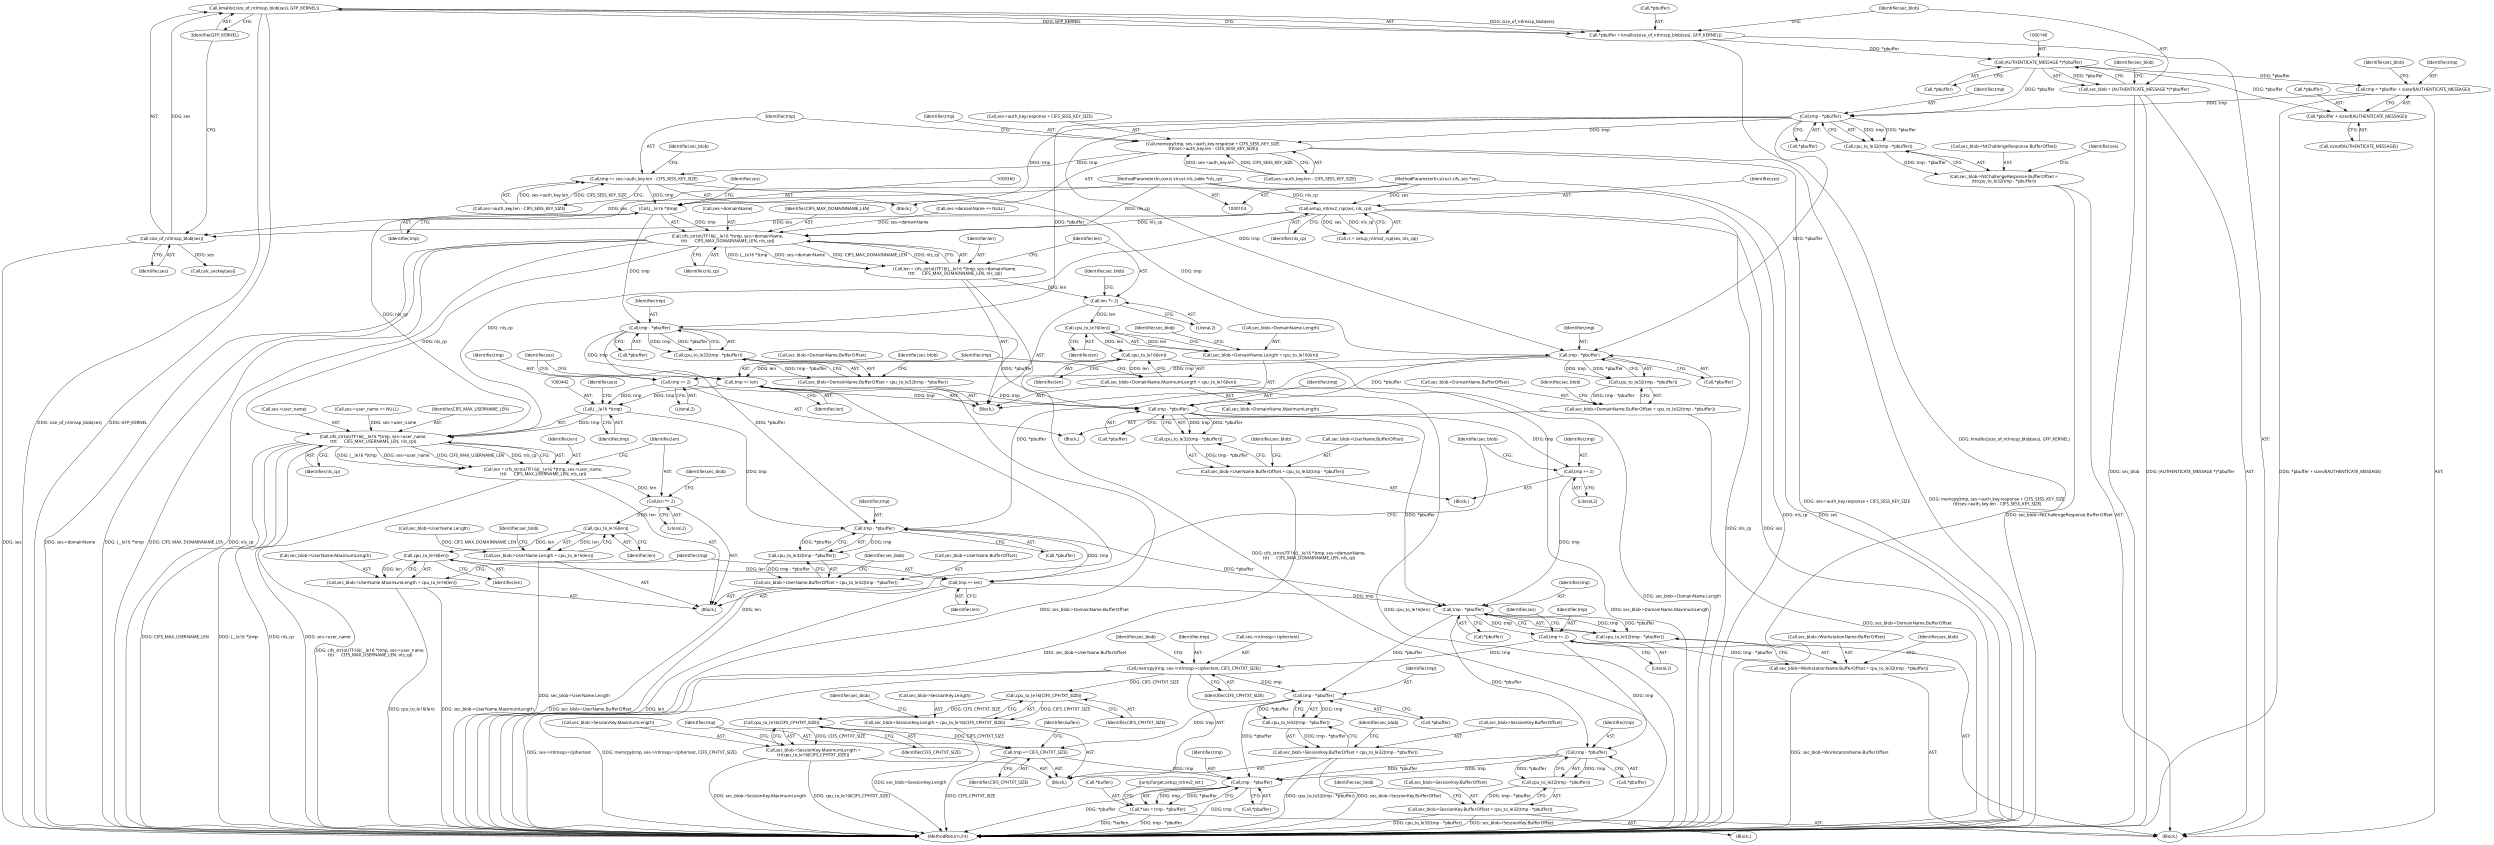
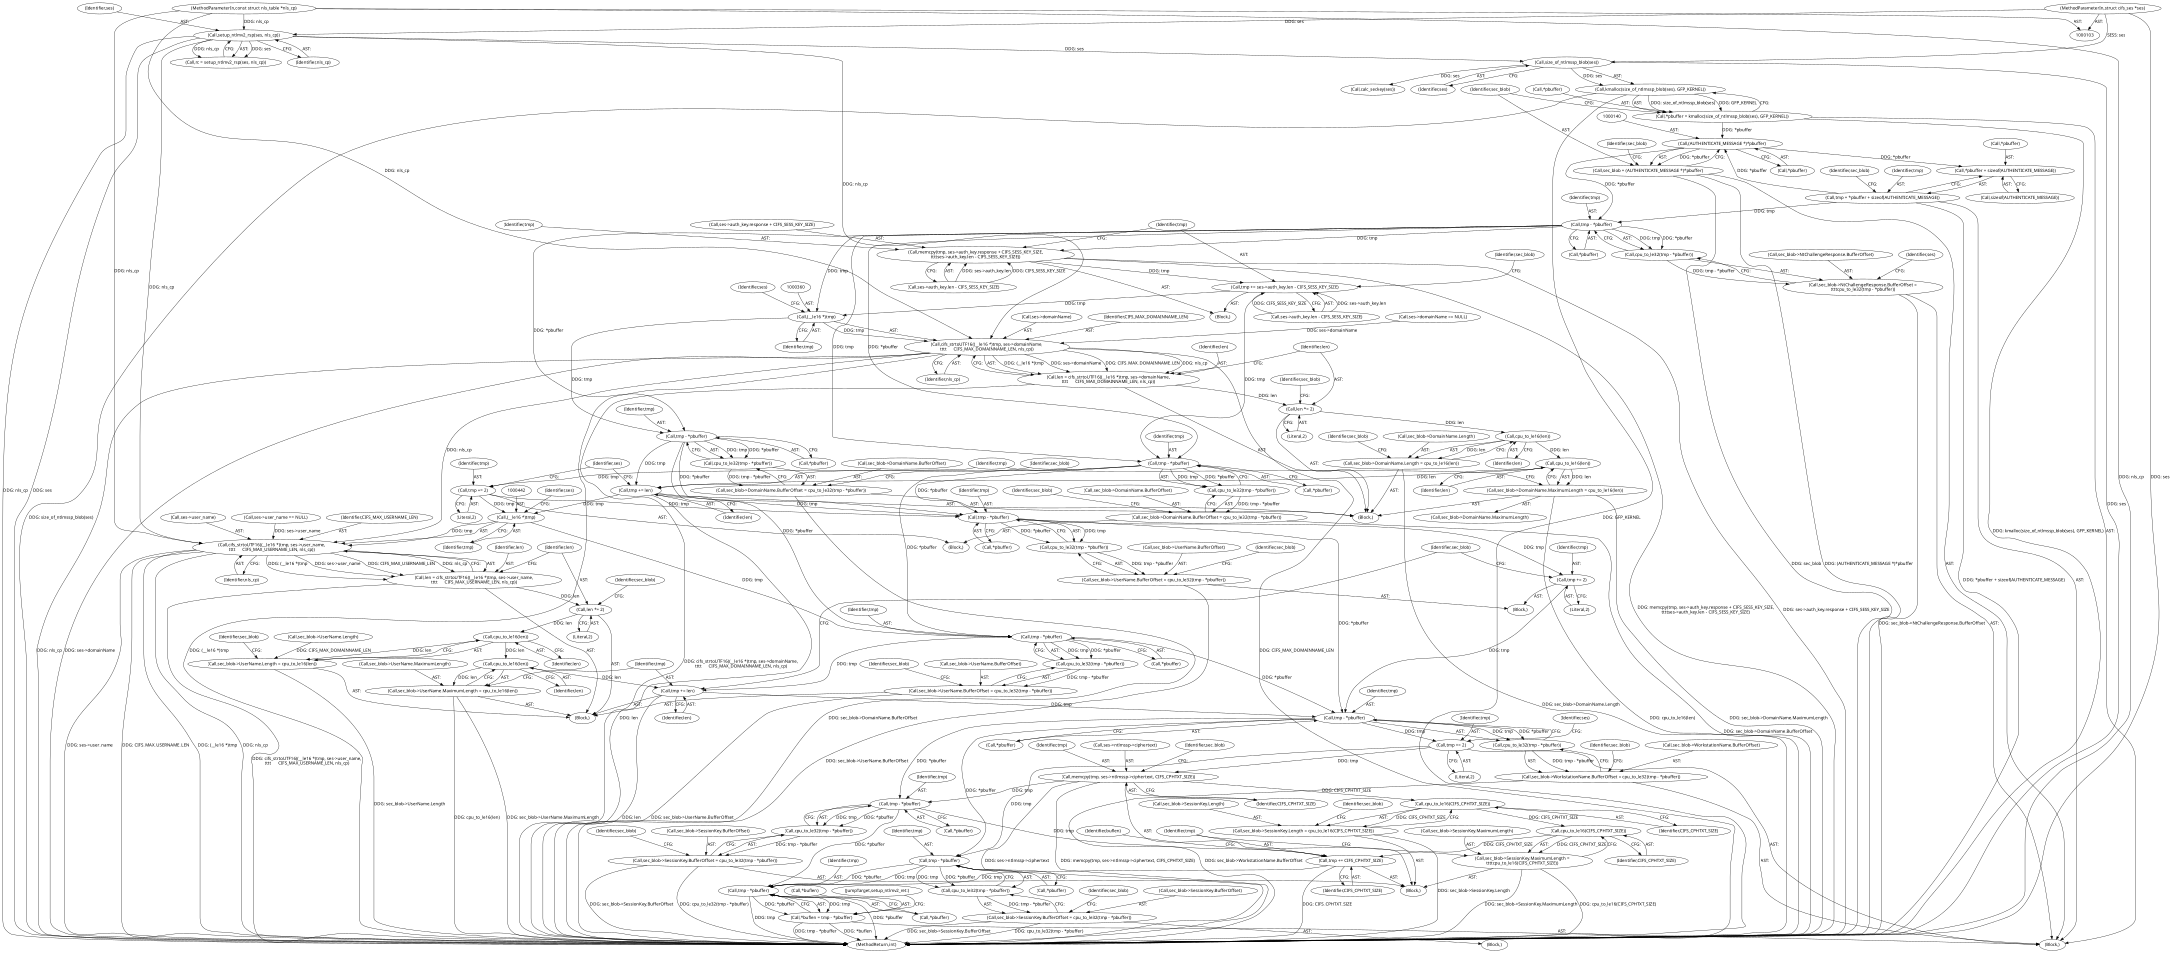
(215, 35) -> none
(2220, 75) -> (1774, 185)
(618, 209) -> (2116, 35)
(1158, 810) -> (822, 918)
